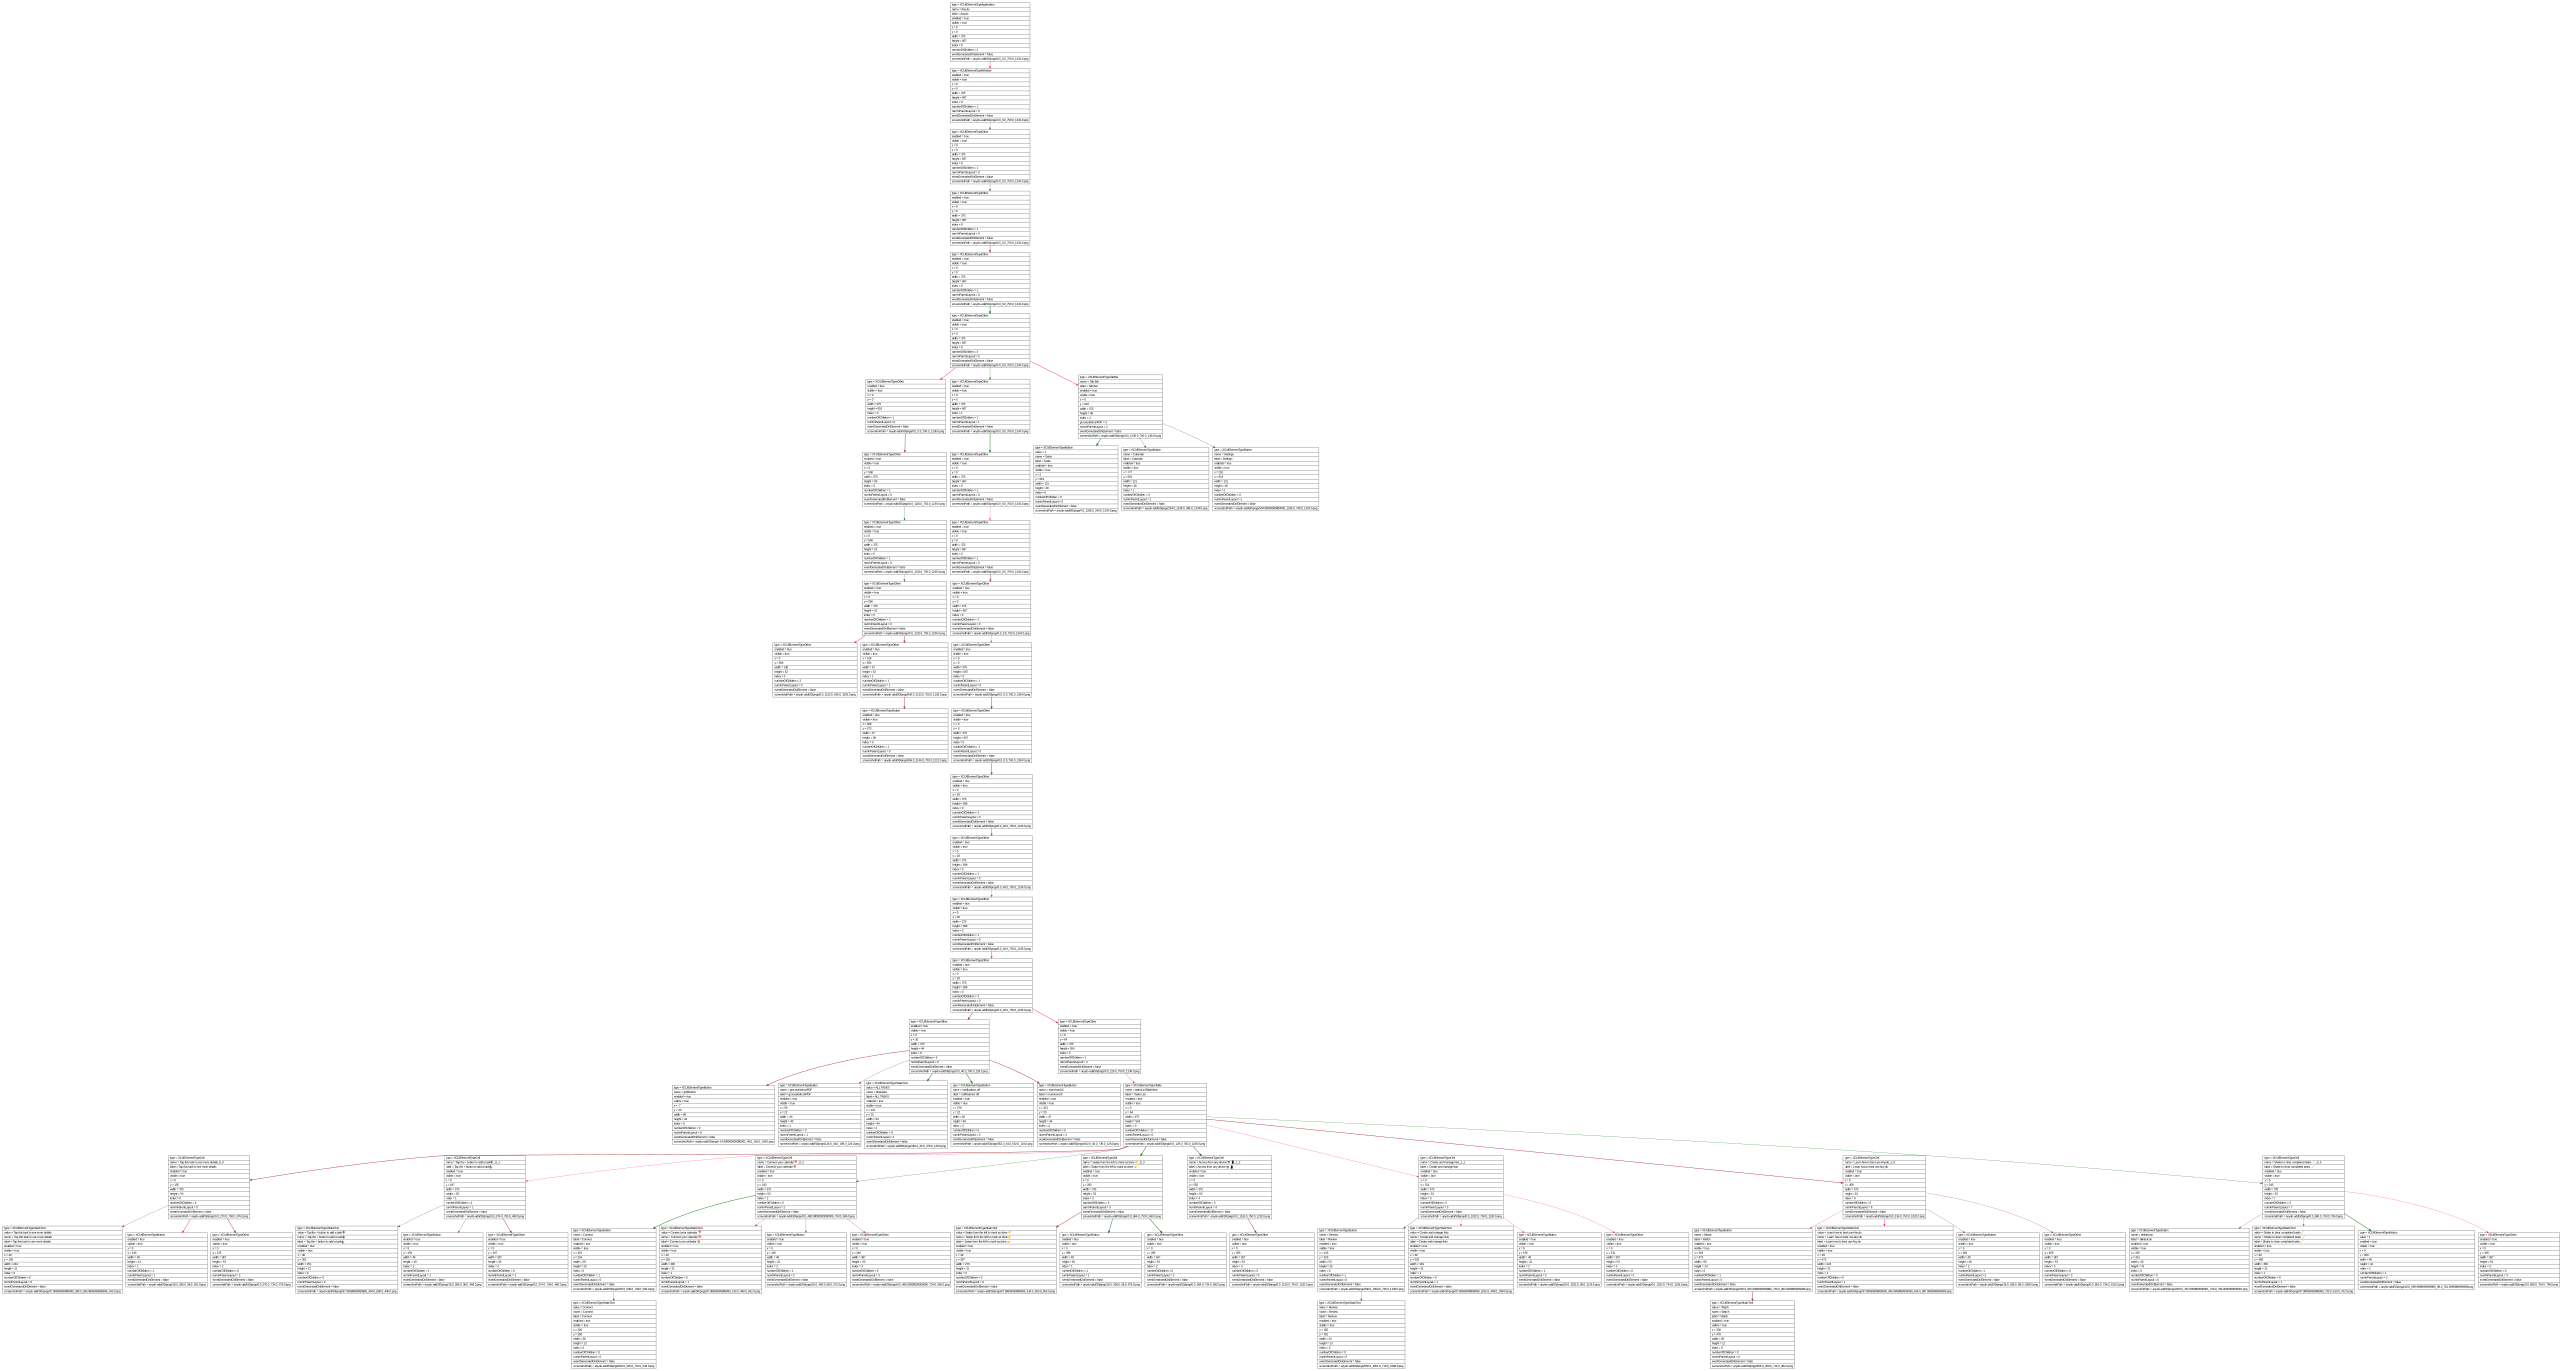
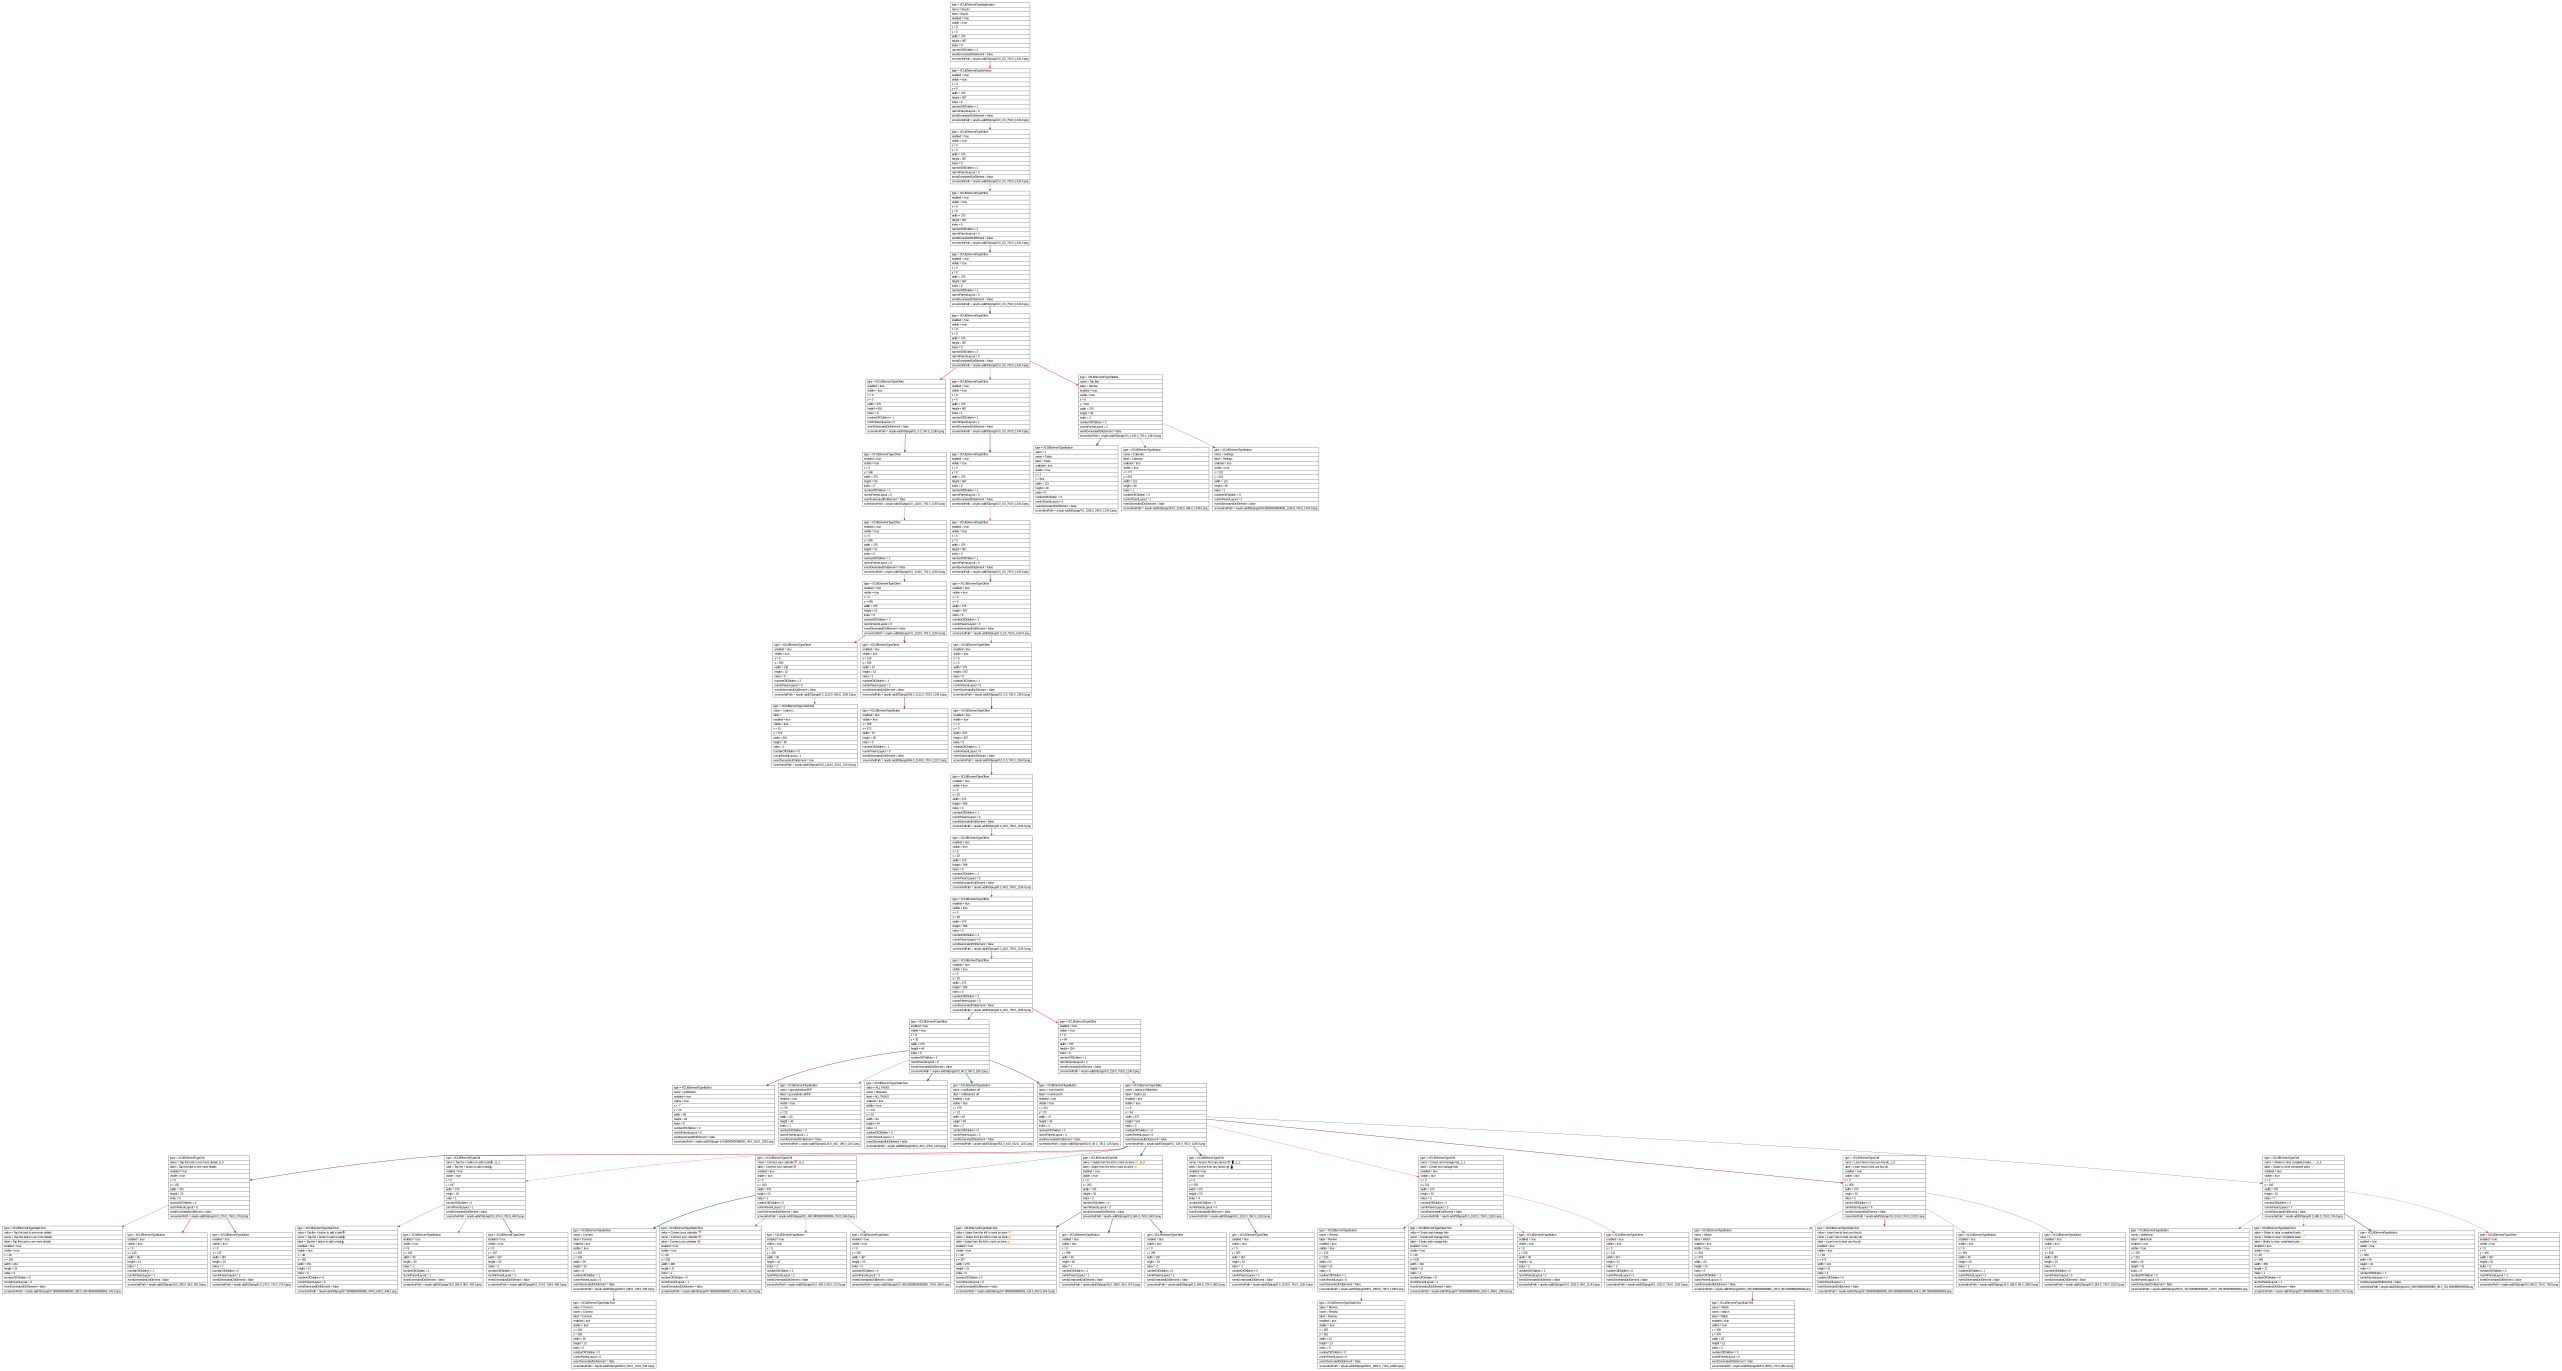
(1093, 422) -> (1093, 422)
none -> (815, 736)
